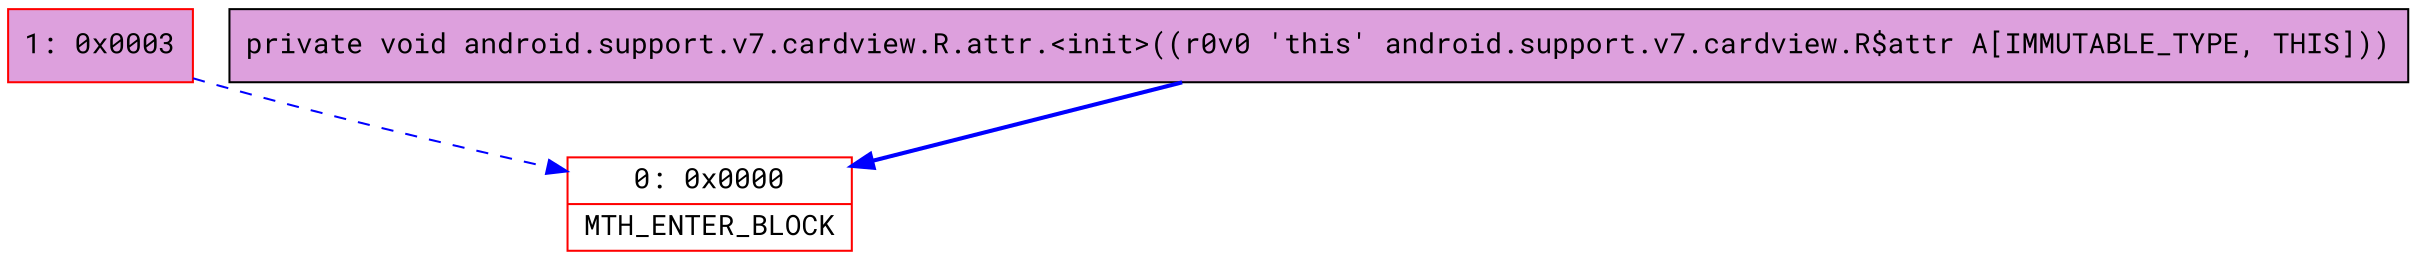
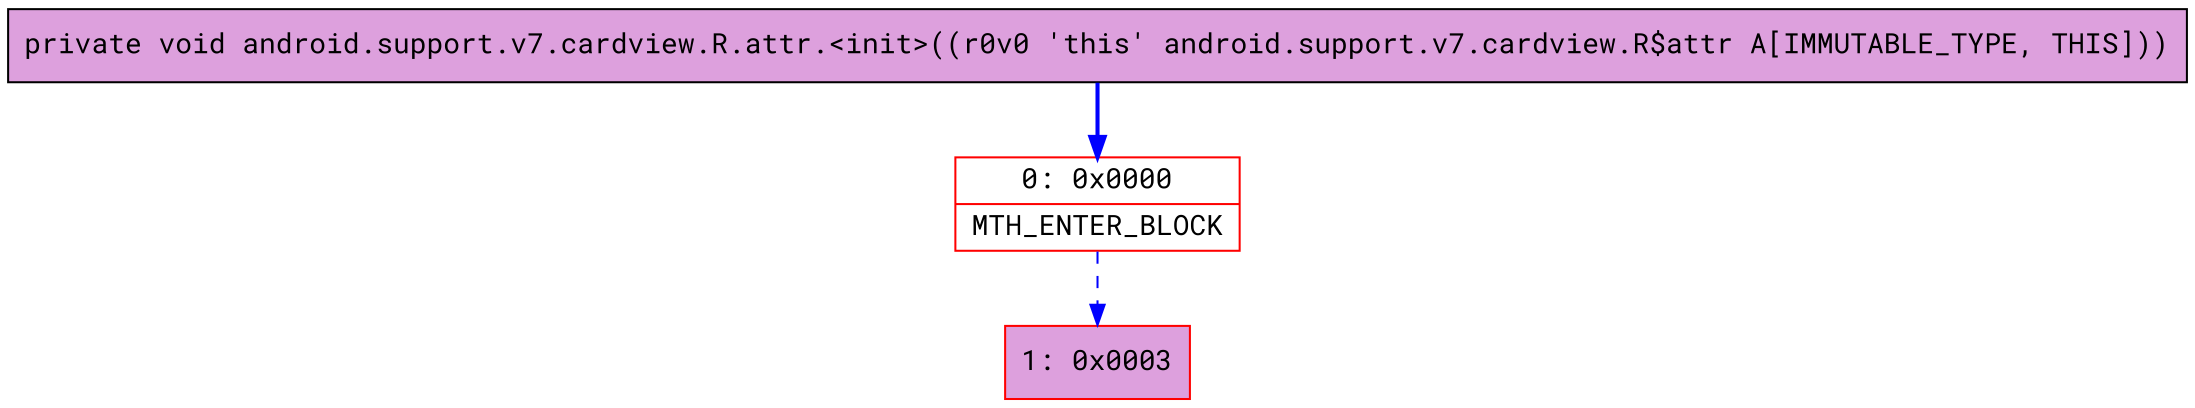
(370, 125) -> (1098, 278)
